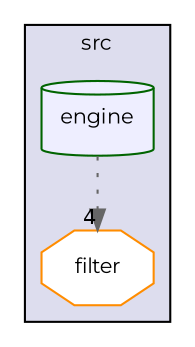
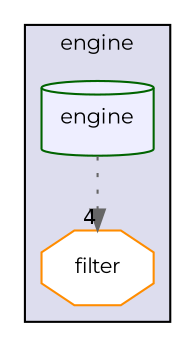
(98, 45) -> (98, 45)
